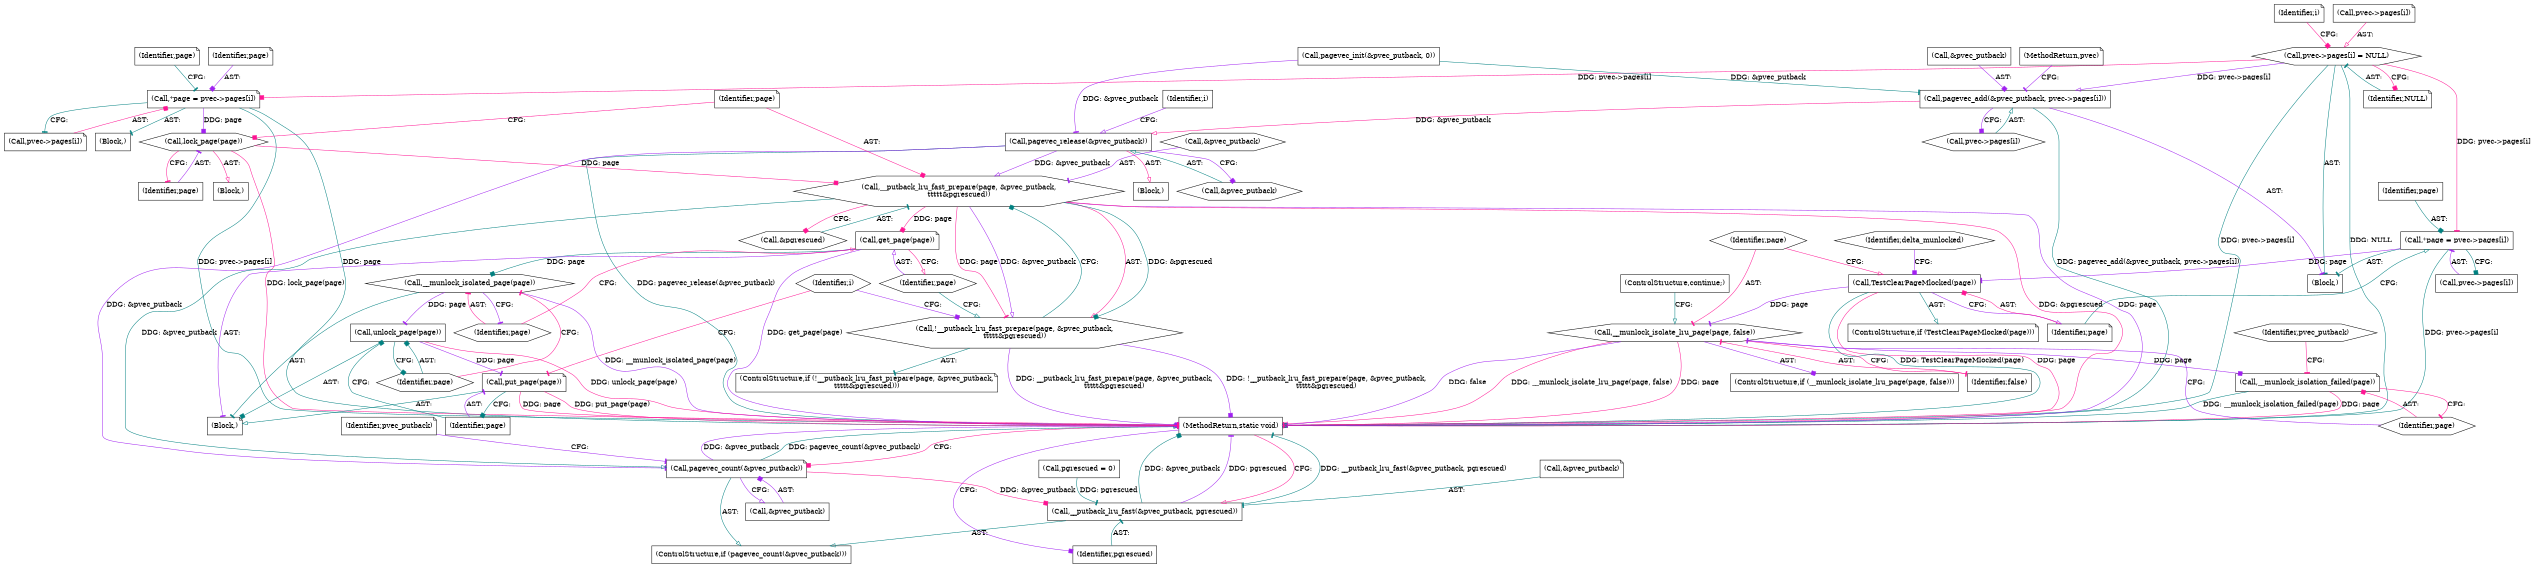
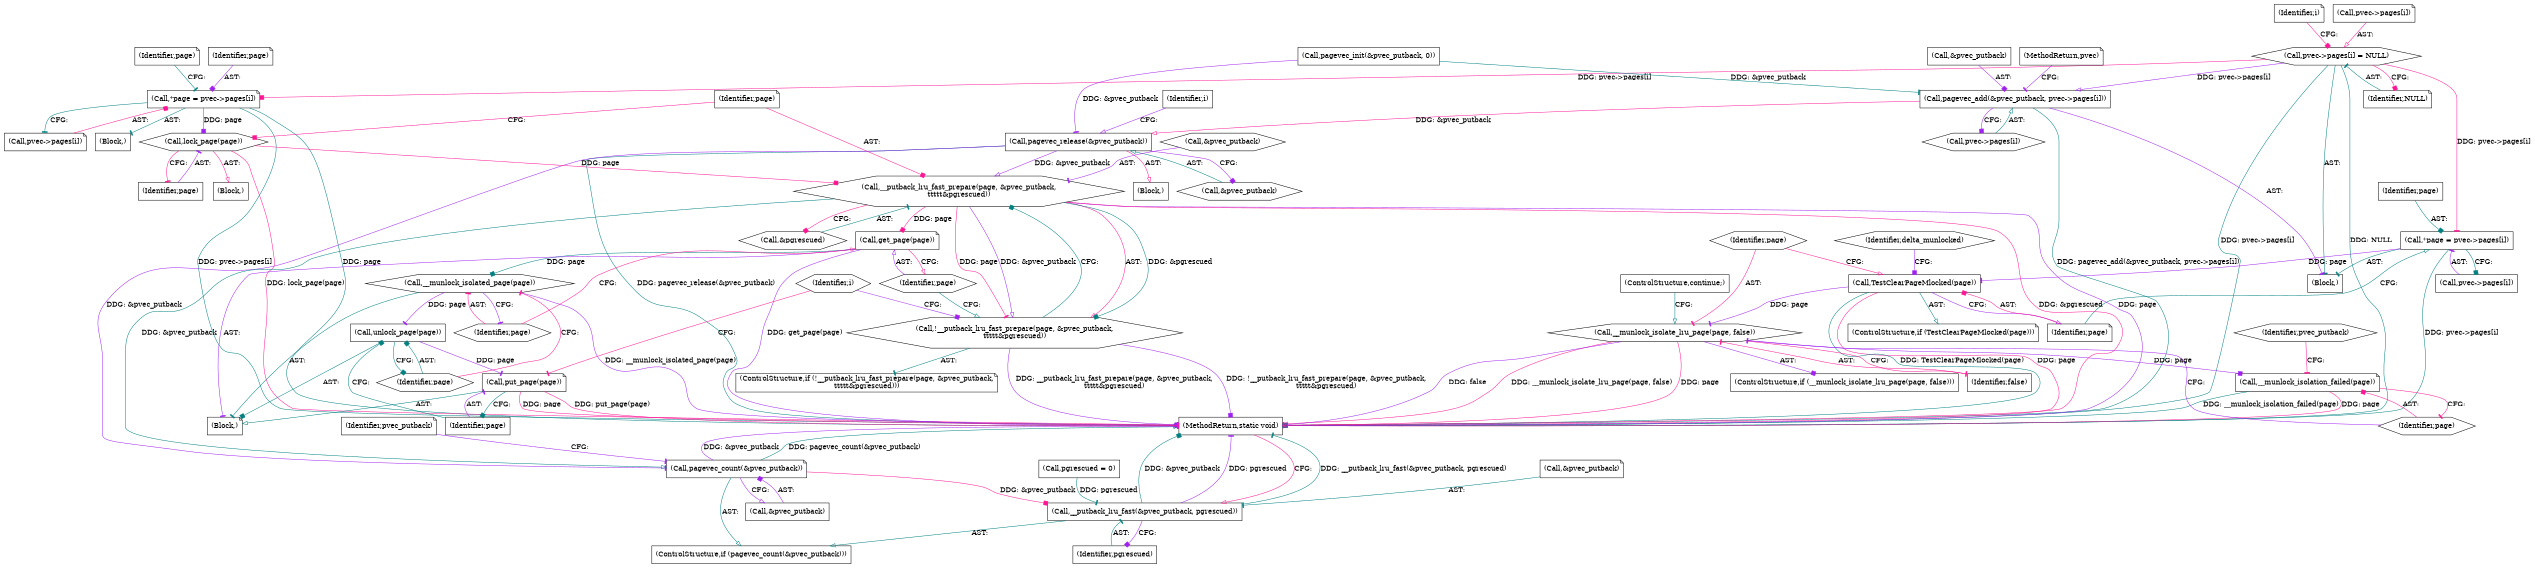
(678, 408) -> none
(993, 434) -> none
(993, 464) -> (1137, 532)
